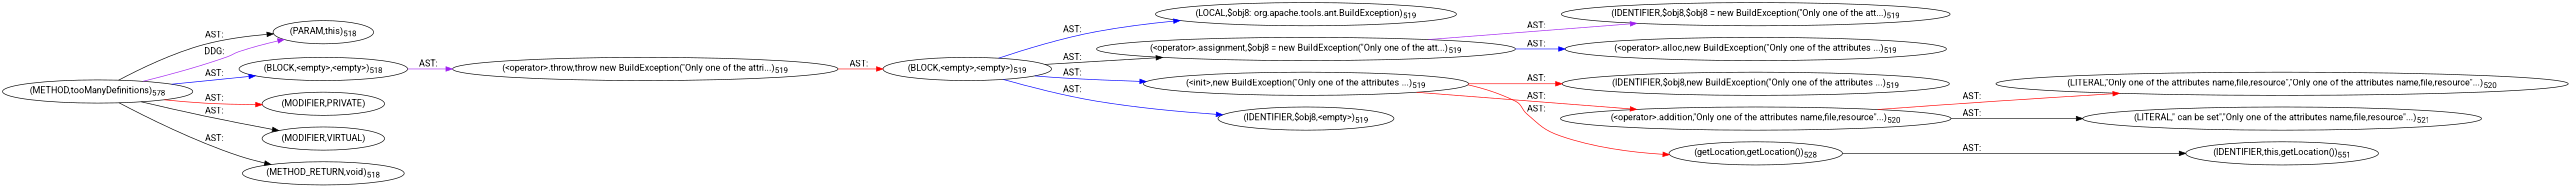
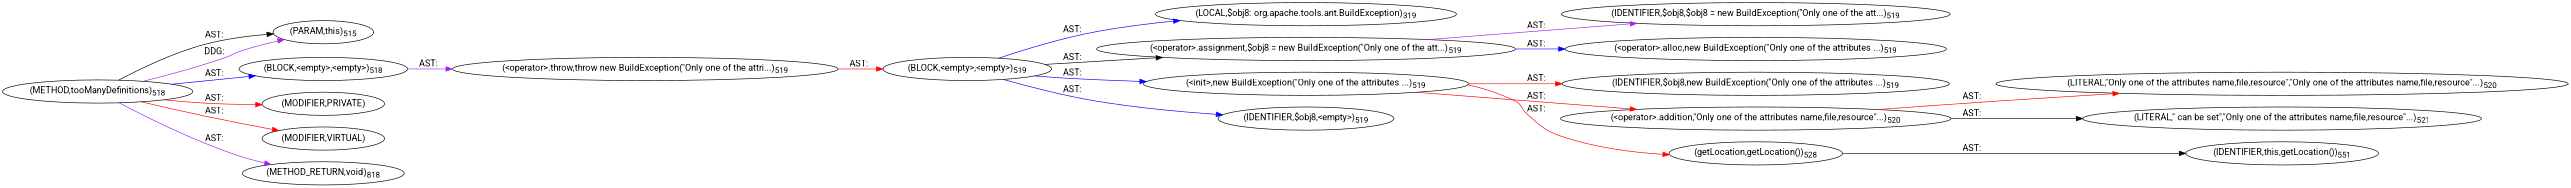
(1410, 13) -> (1410, 13)
(350, 31) -> (350, 31)
(159, 91) -> (159, 91)
(207, 116) -> (207, 116)
(190, 137) -> (190, 137)
(374, 172) -> (374, 172)
